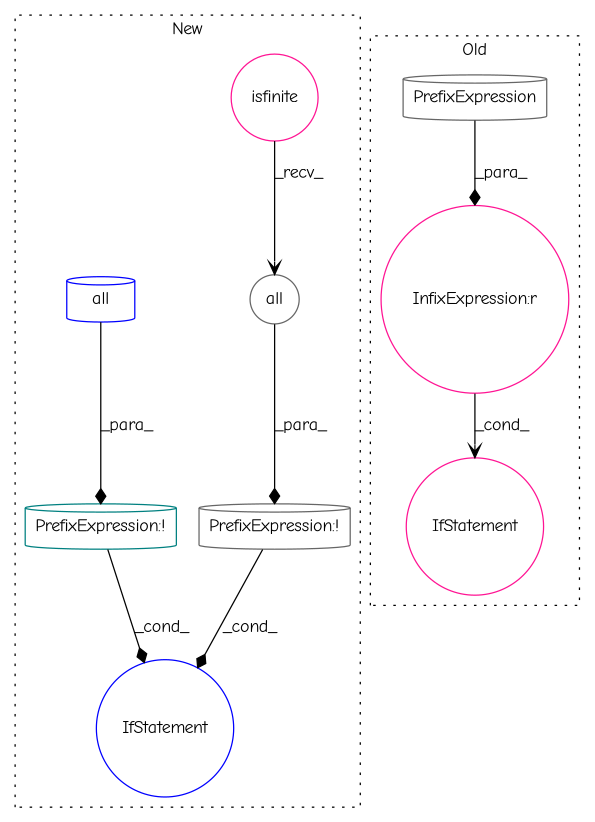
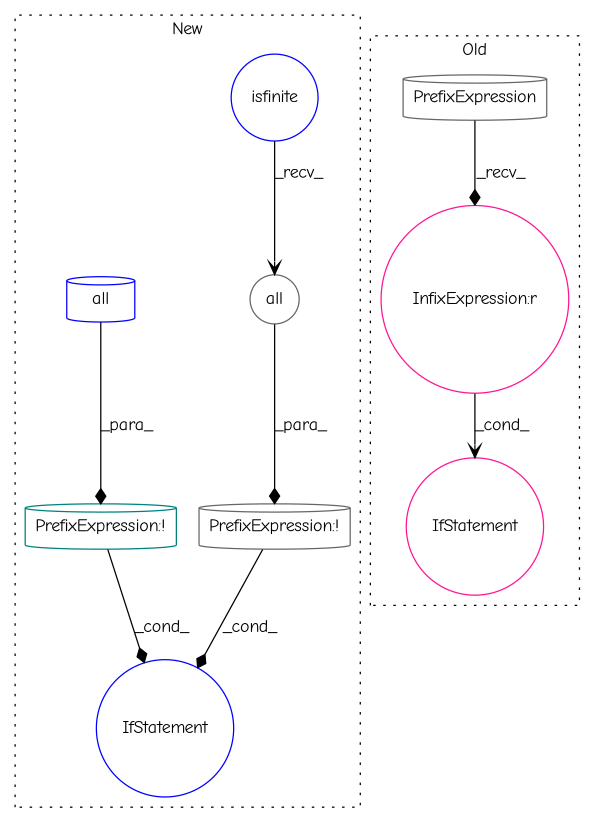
(275, 98) -> (275, 98)
(501, 173) -> (501, 173)
